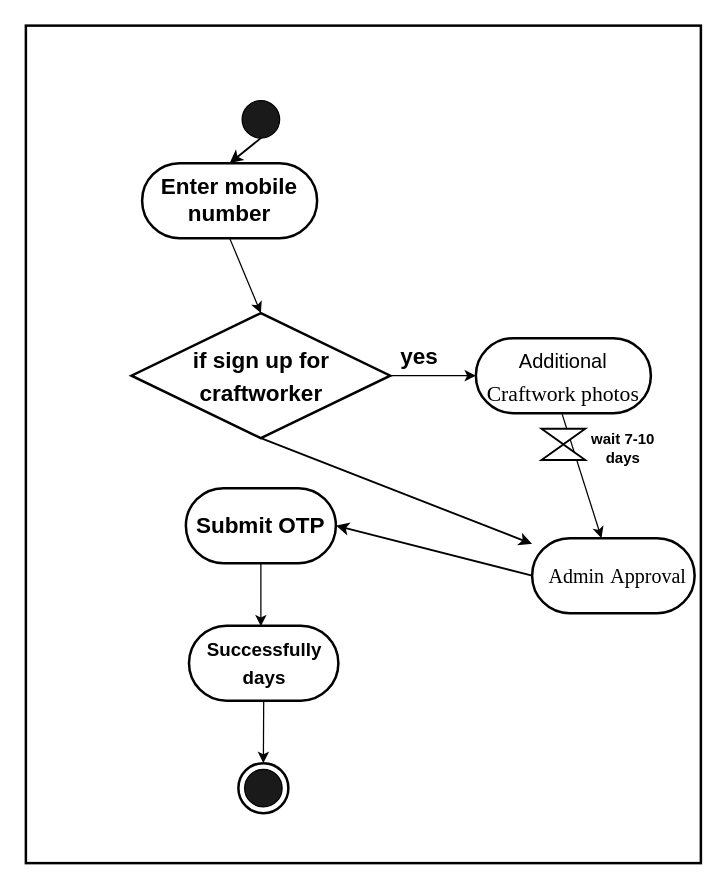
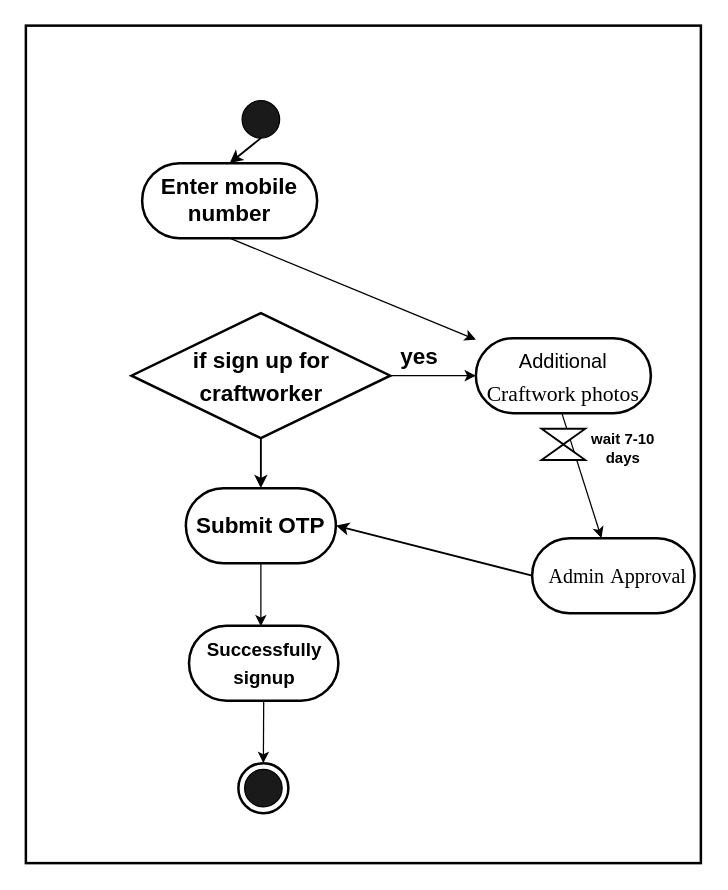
(243, 271) -> (349, 287)
(393, 490) -> (261, 460)
(264, 663) -> (264, 663)
